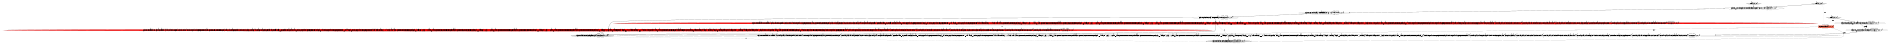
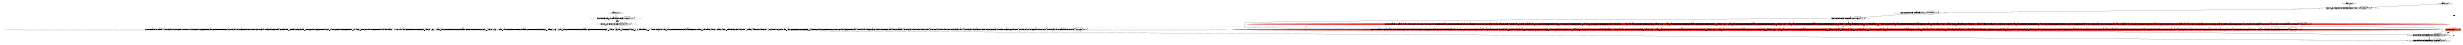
(1830, 22) -> none
